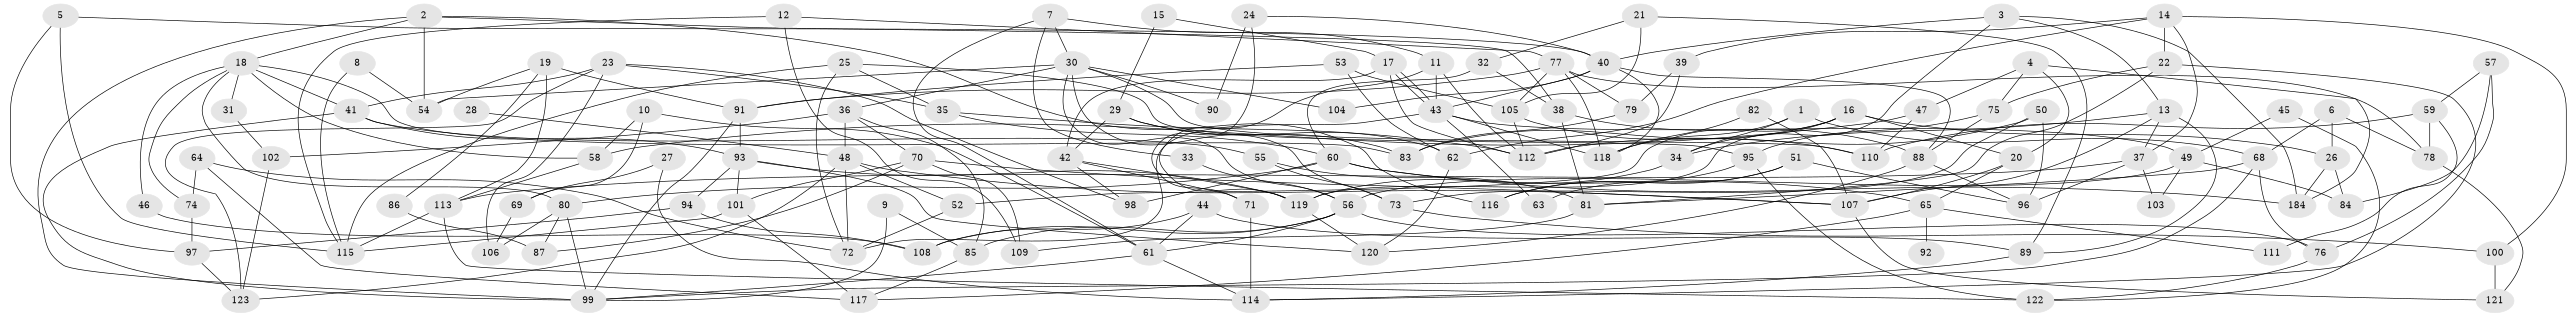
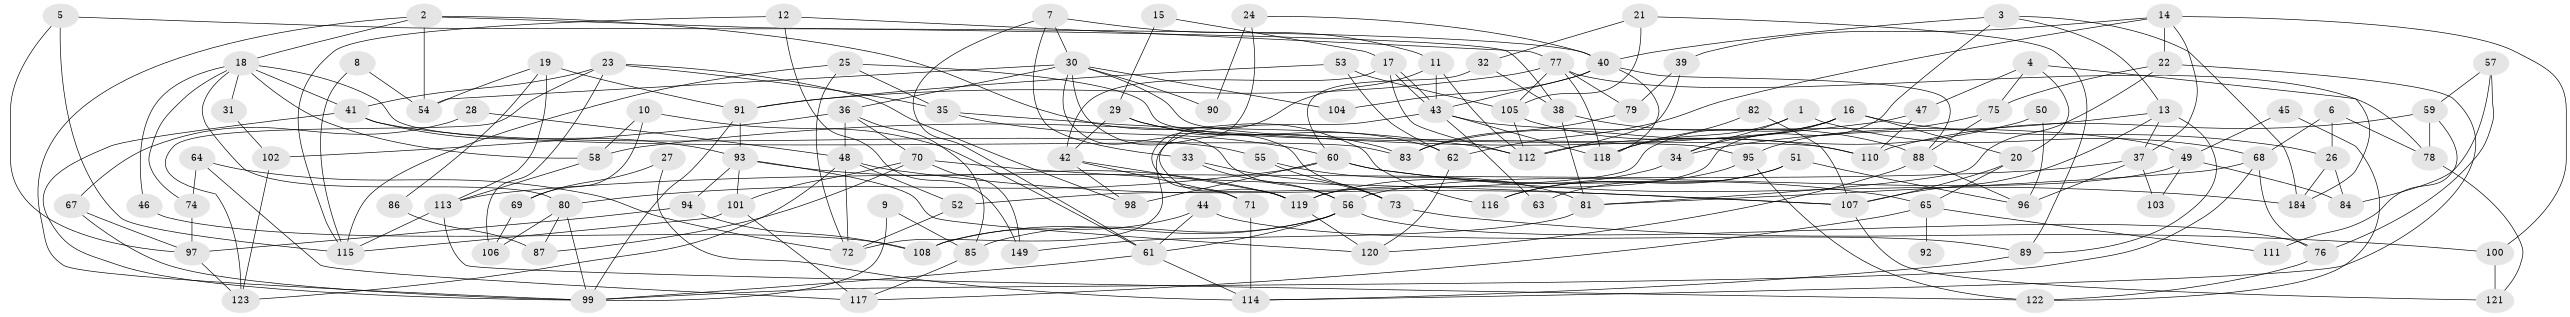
(1729, 192) -> (1294, 179)
none -> (72, 206)
(1020, 253) -> (1020, 253)
